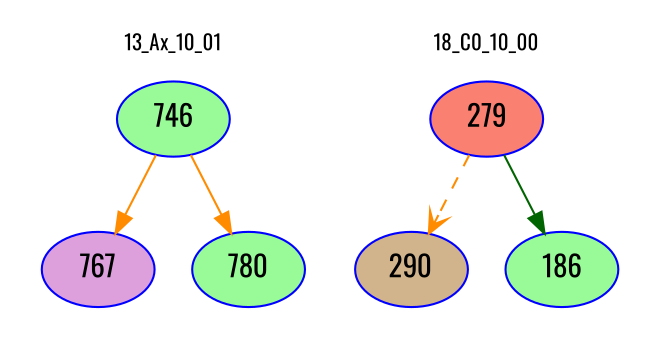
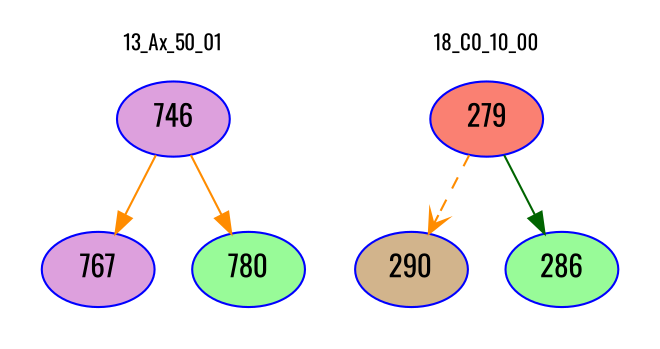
(173, 45) -> (173, 45)
(173, 119) -> (173, 119)
(562, 269) -> (562, 269)
